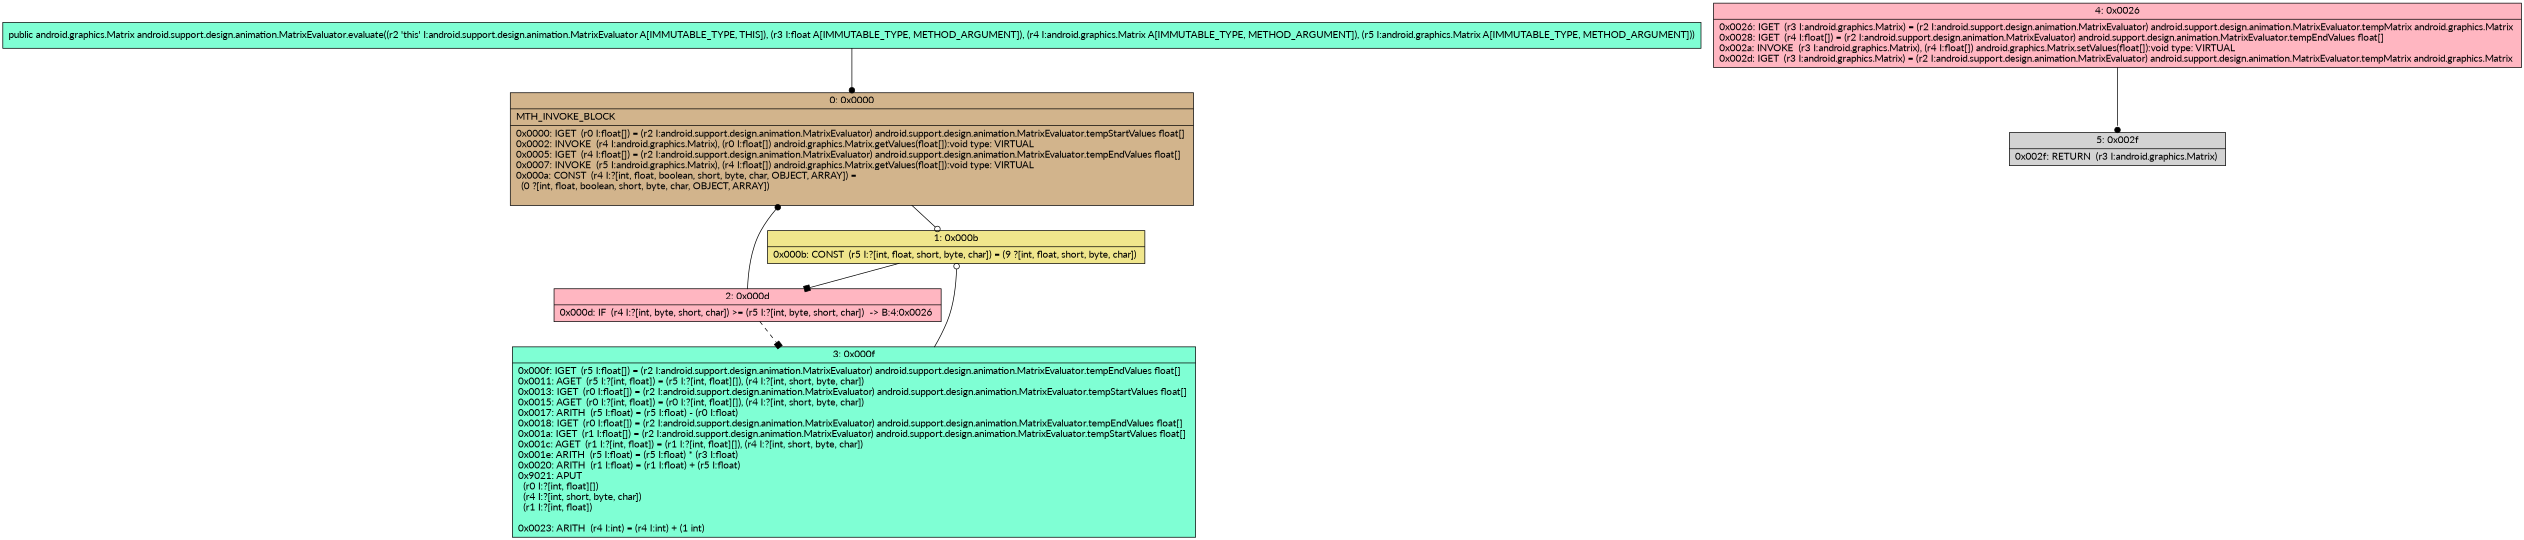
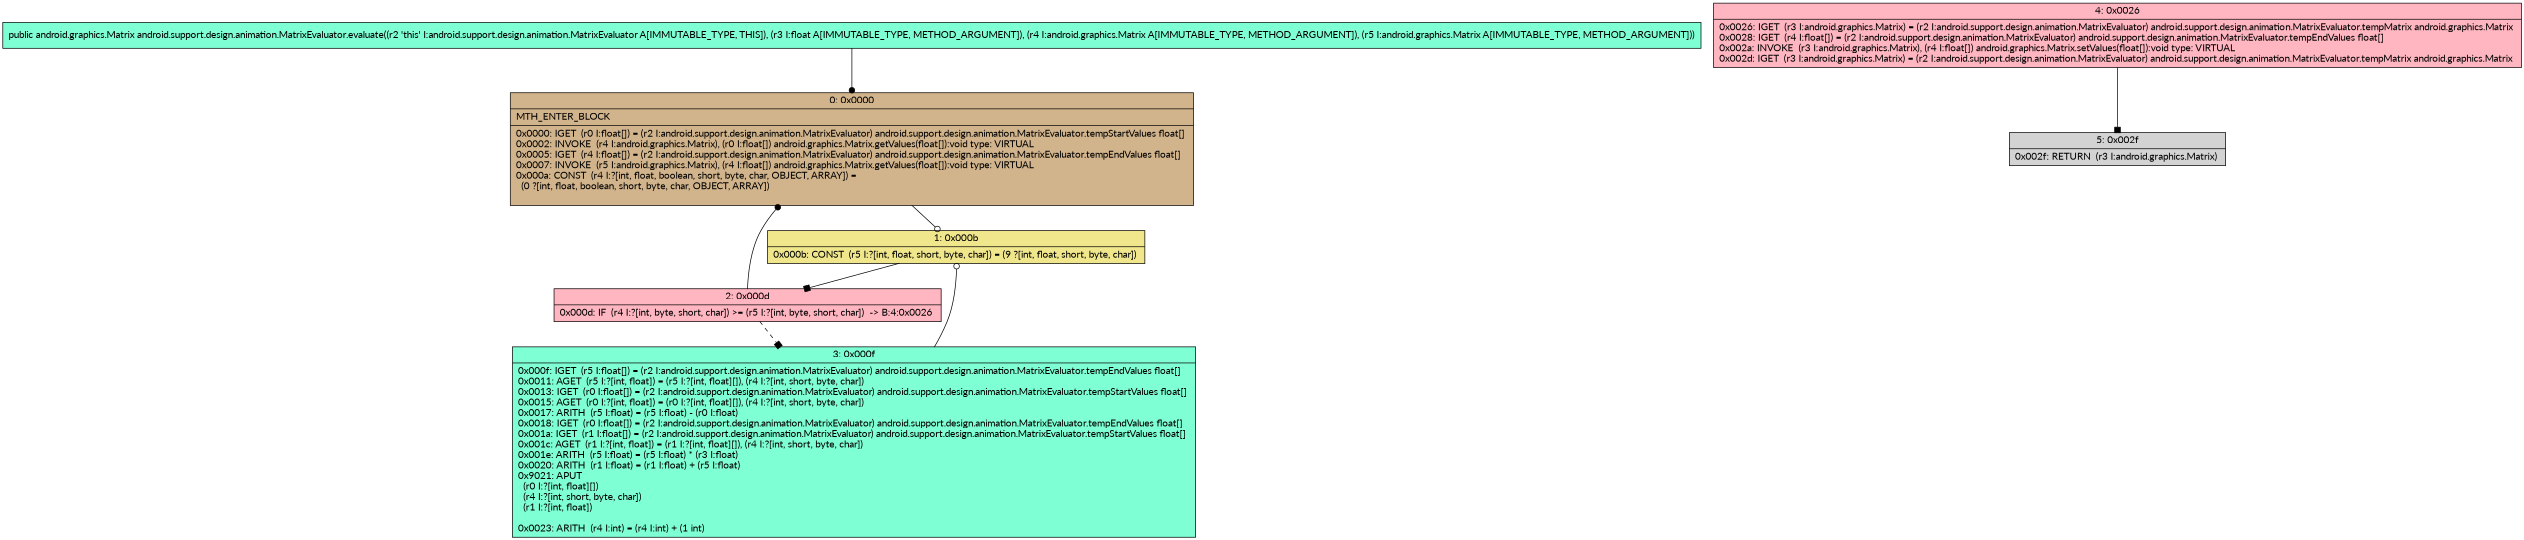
(2118, 97) -> (2118, 97)
(566, 117) -> (563, 117)
